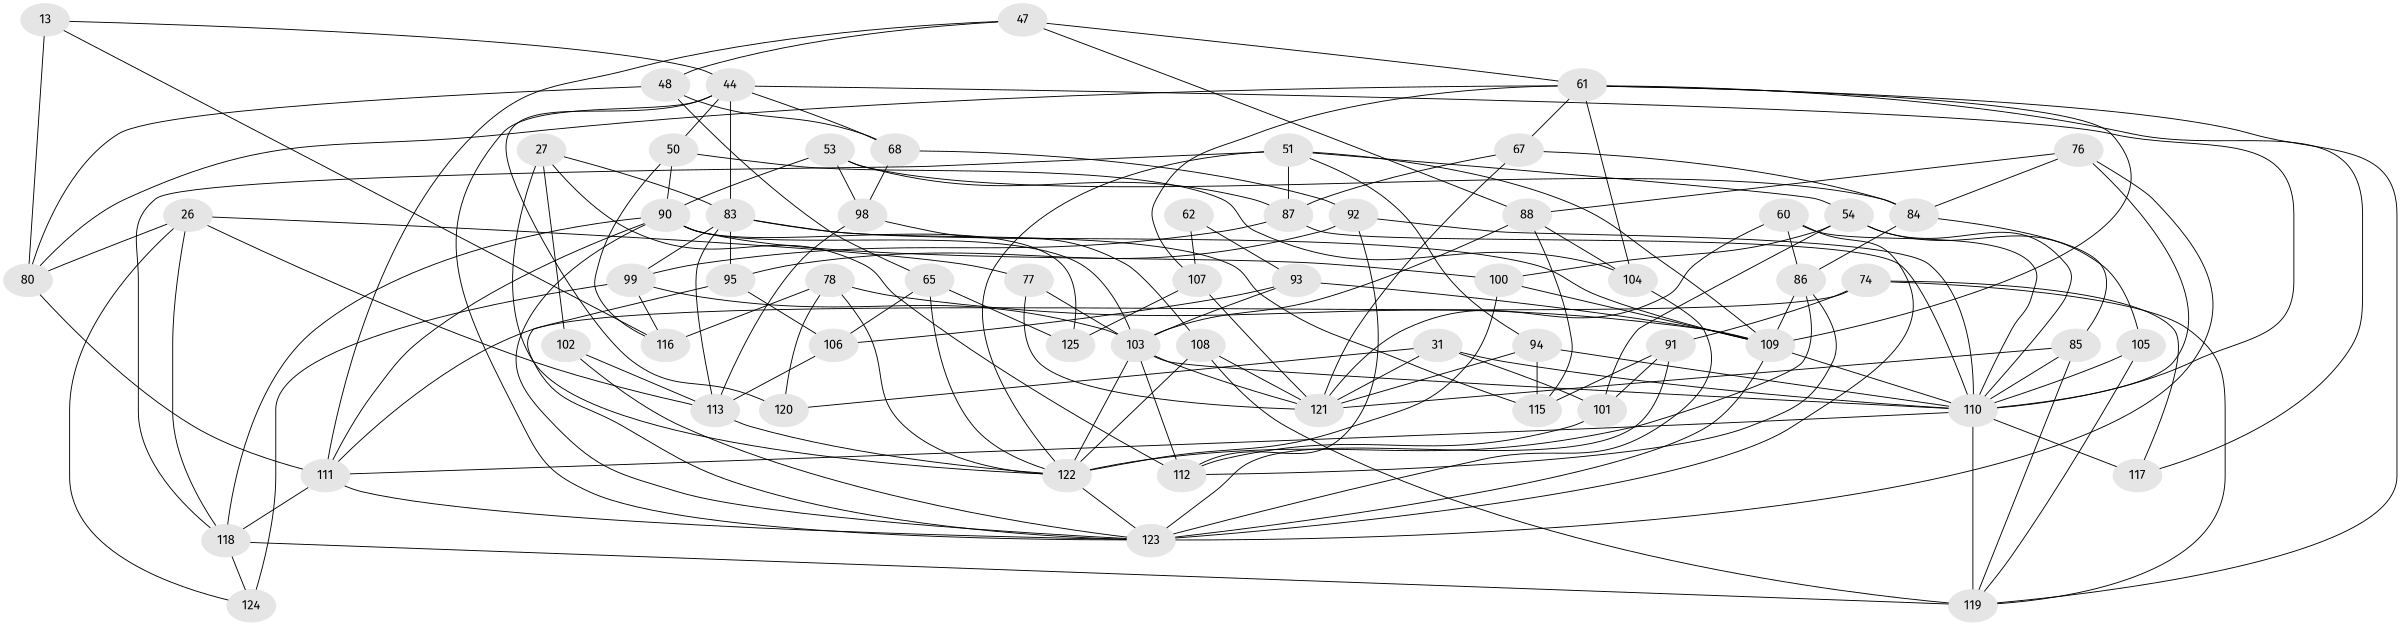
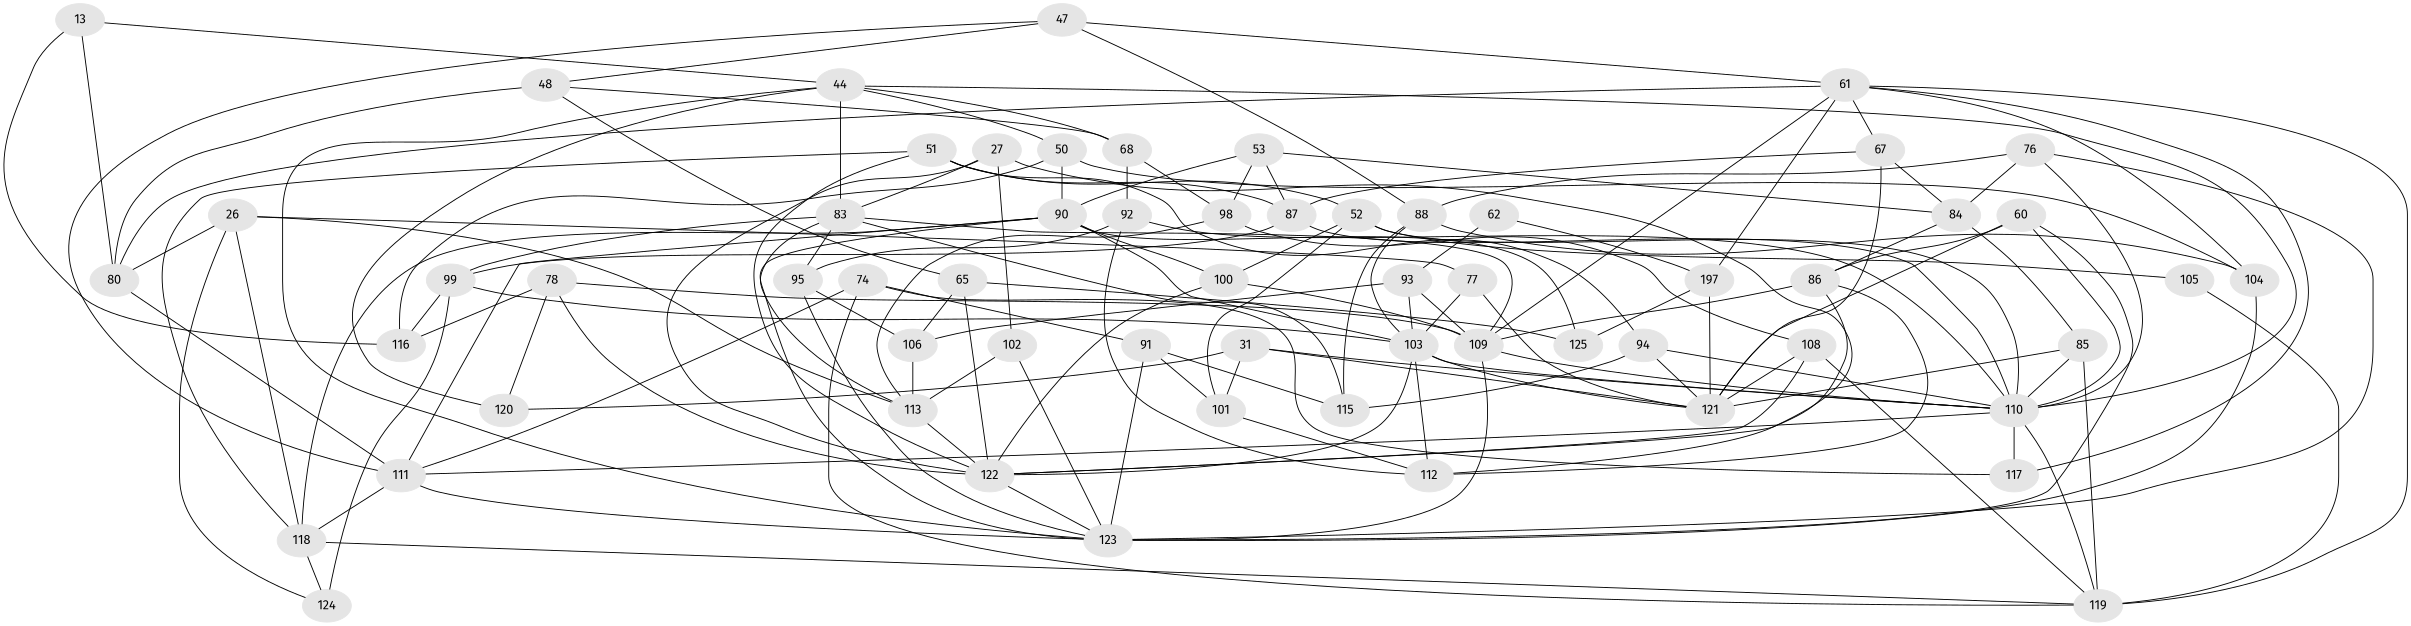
(1553, 197) -> none
(1849, 215) -> (1357, 215)
(1197, 280) -> (1709, 280)
(2056, 382) -> none
